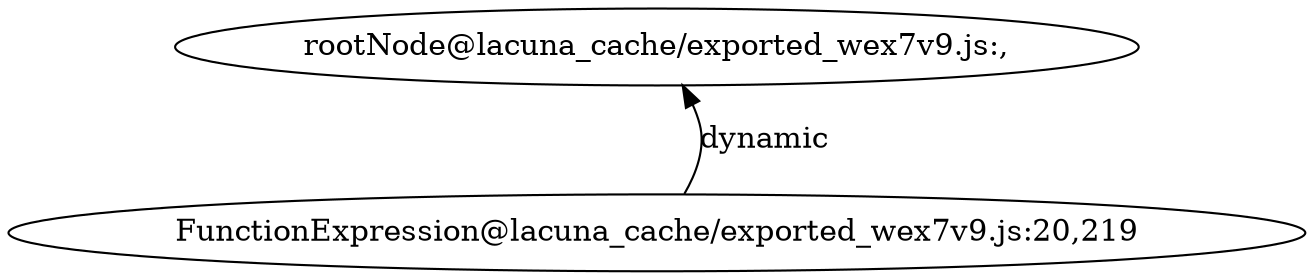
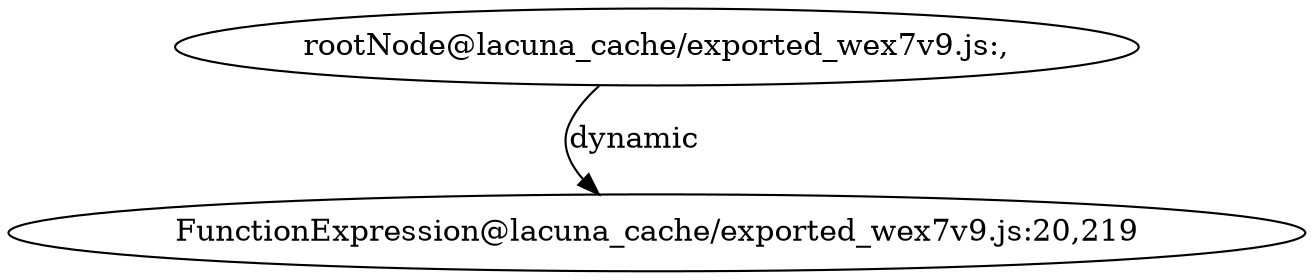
(701, 150) -> (567, 129)
